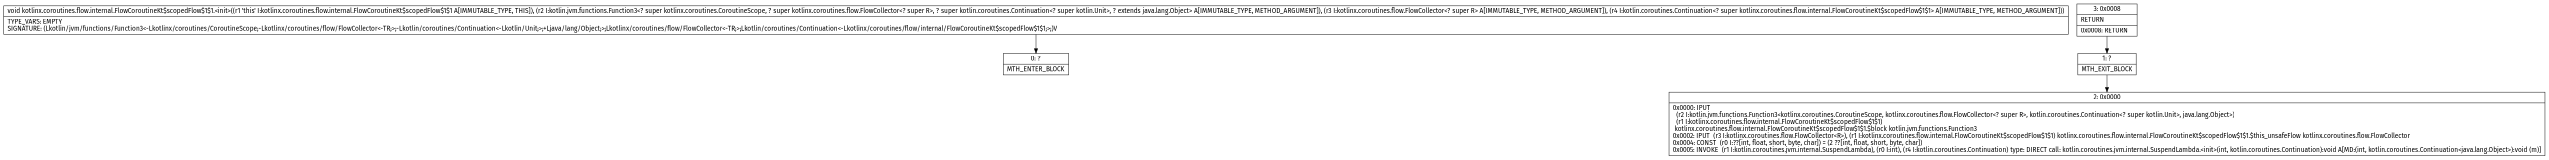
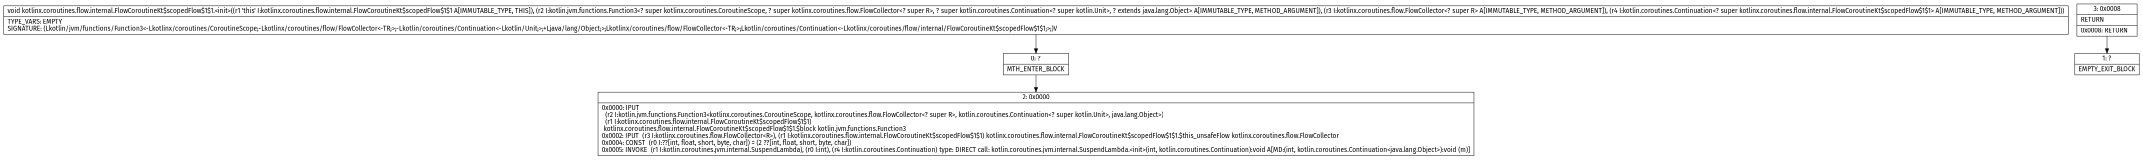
(2107, 69) -> (2107, 69)
(2107, 81) -> (1036, 81)
